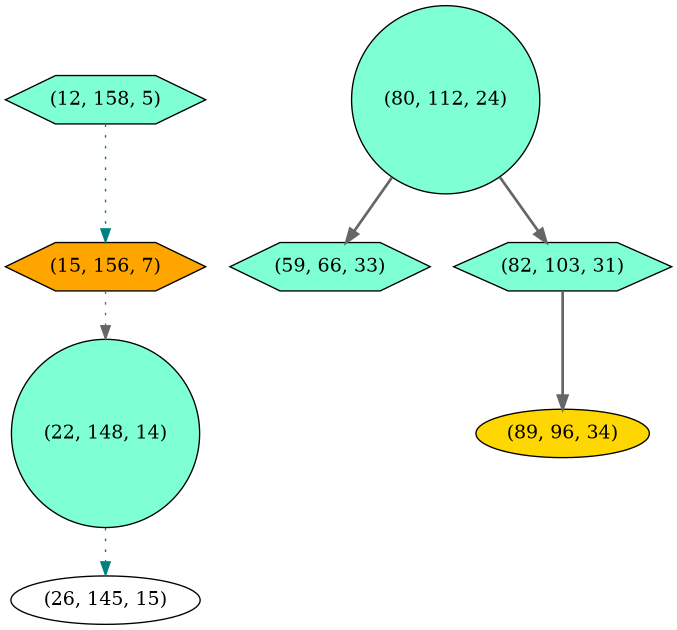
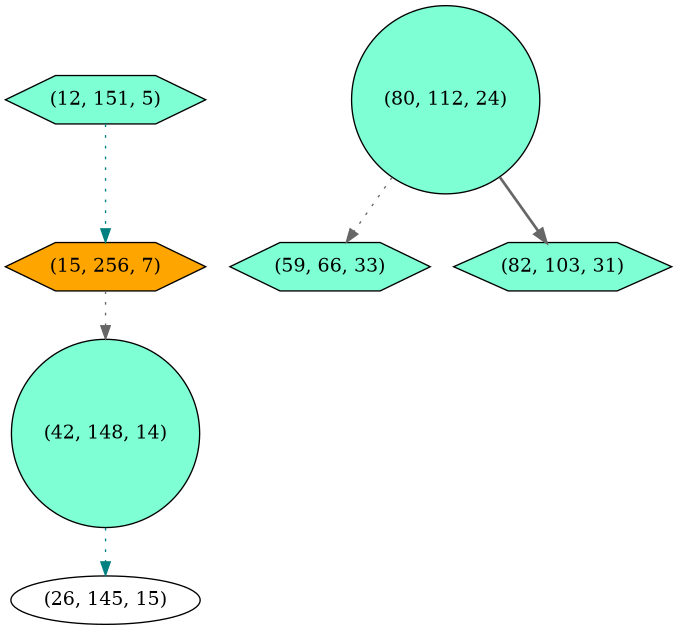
(106, 100) -> (106, 100)
(373, 204) -> (373, 204)
(106, 267) -> (106, 267)
(106, 433) -> (106, 433)
(563, 433) -> none
